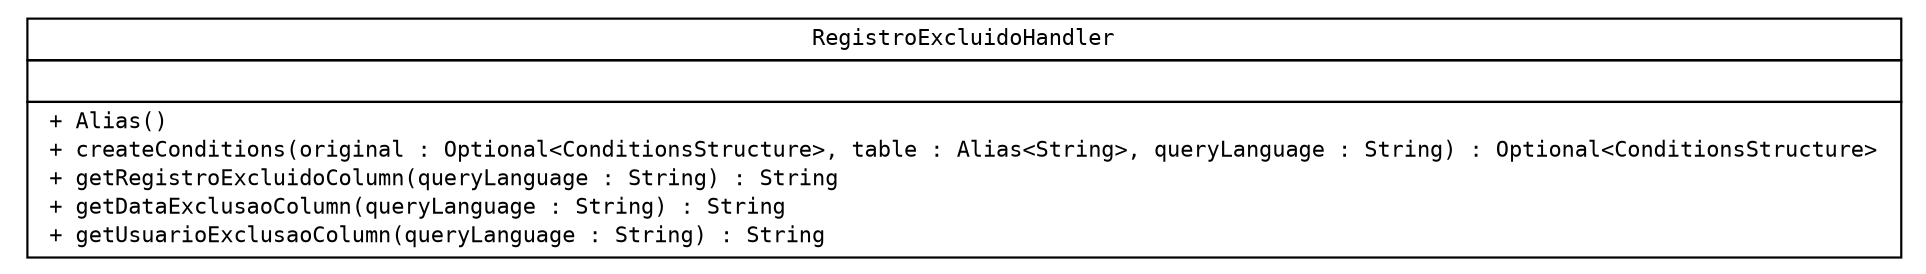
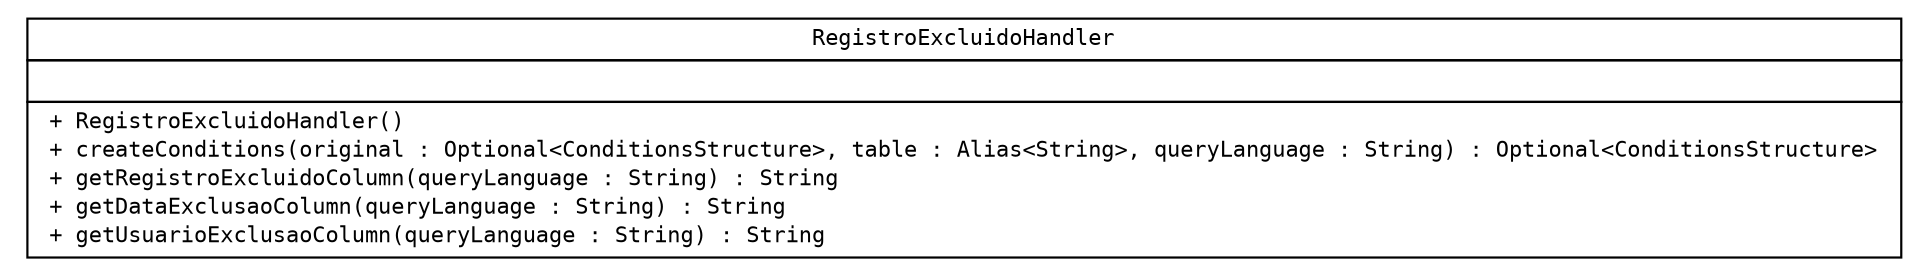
(110, 122) -> (228, 122)
